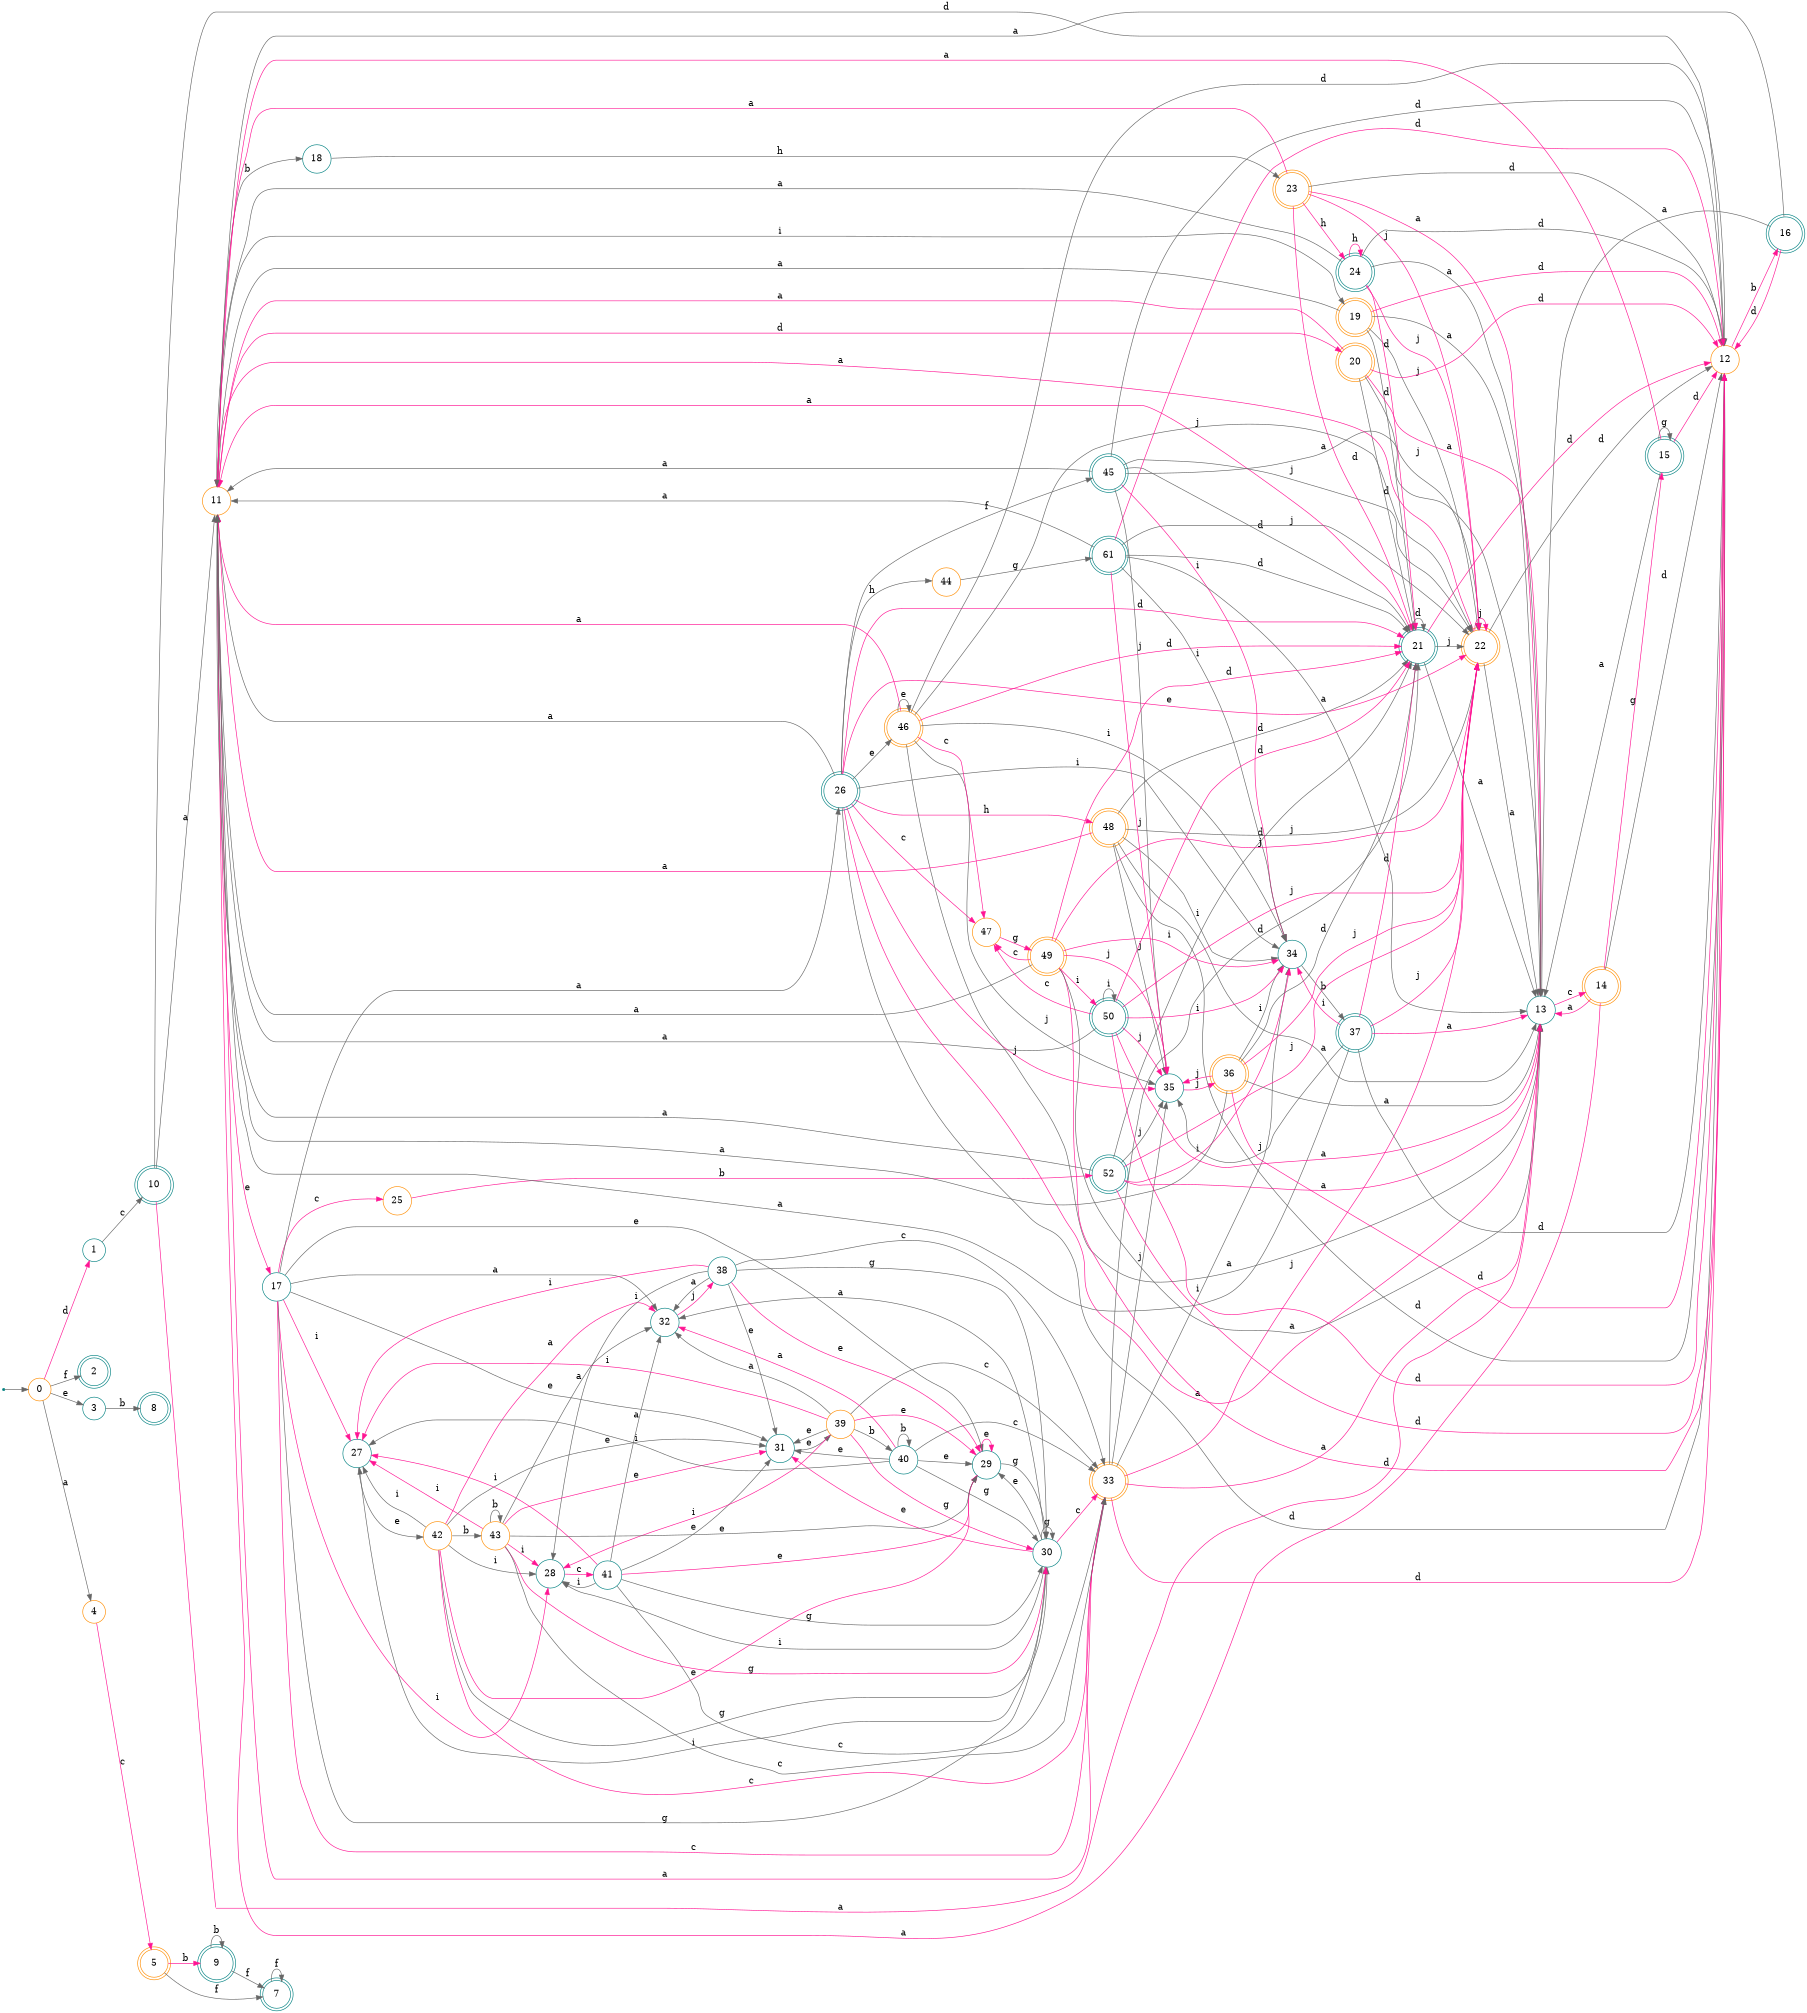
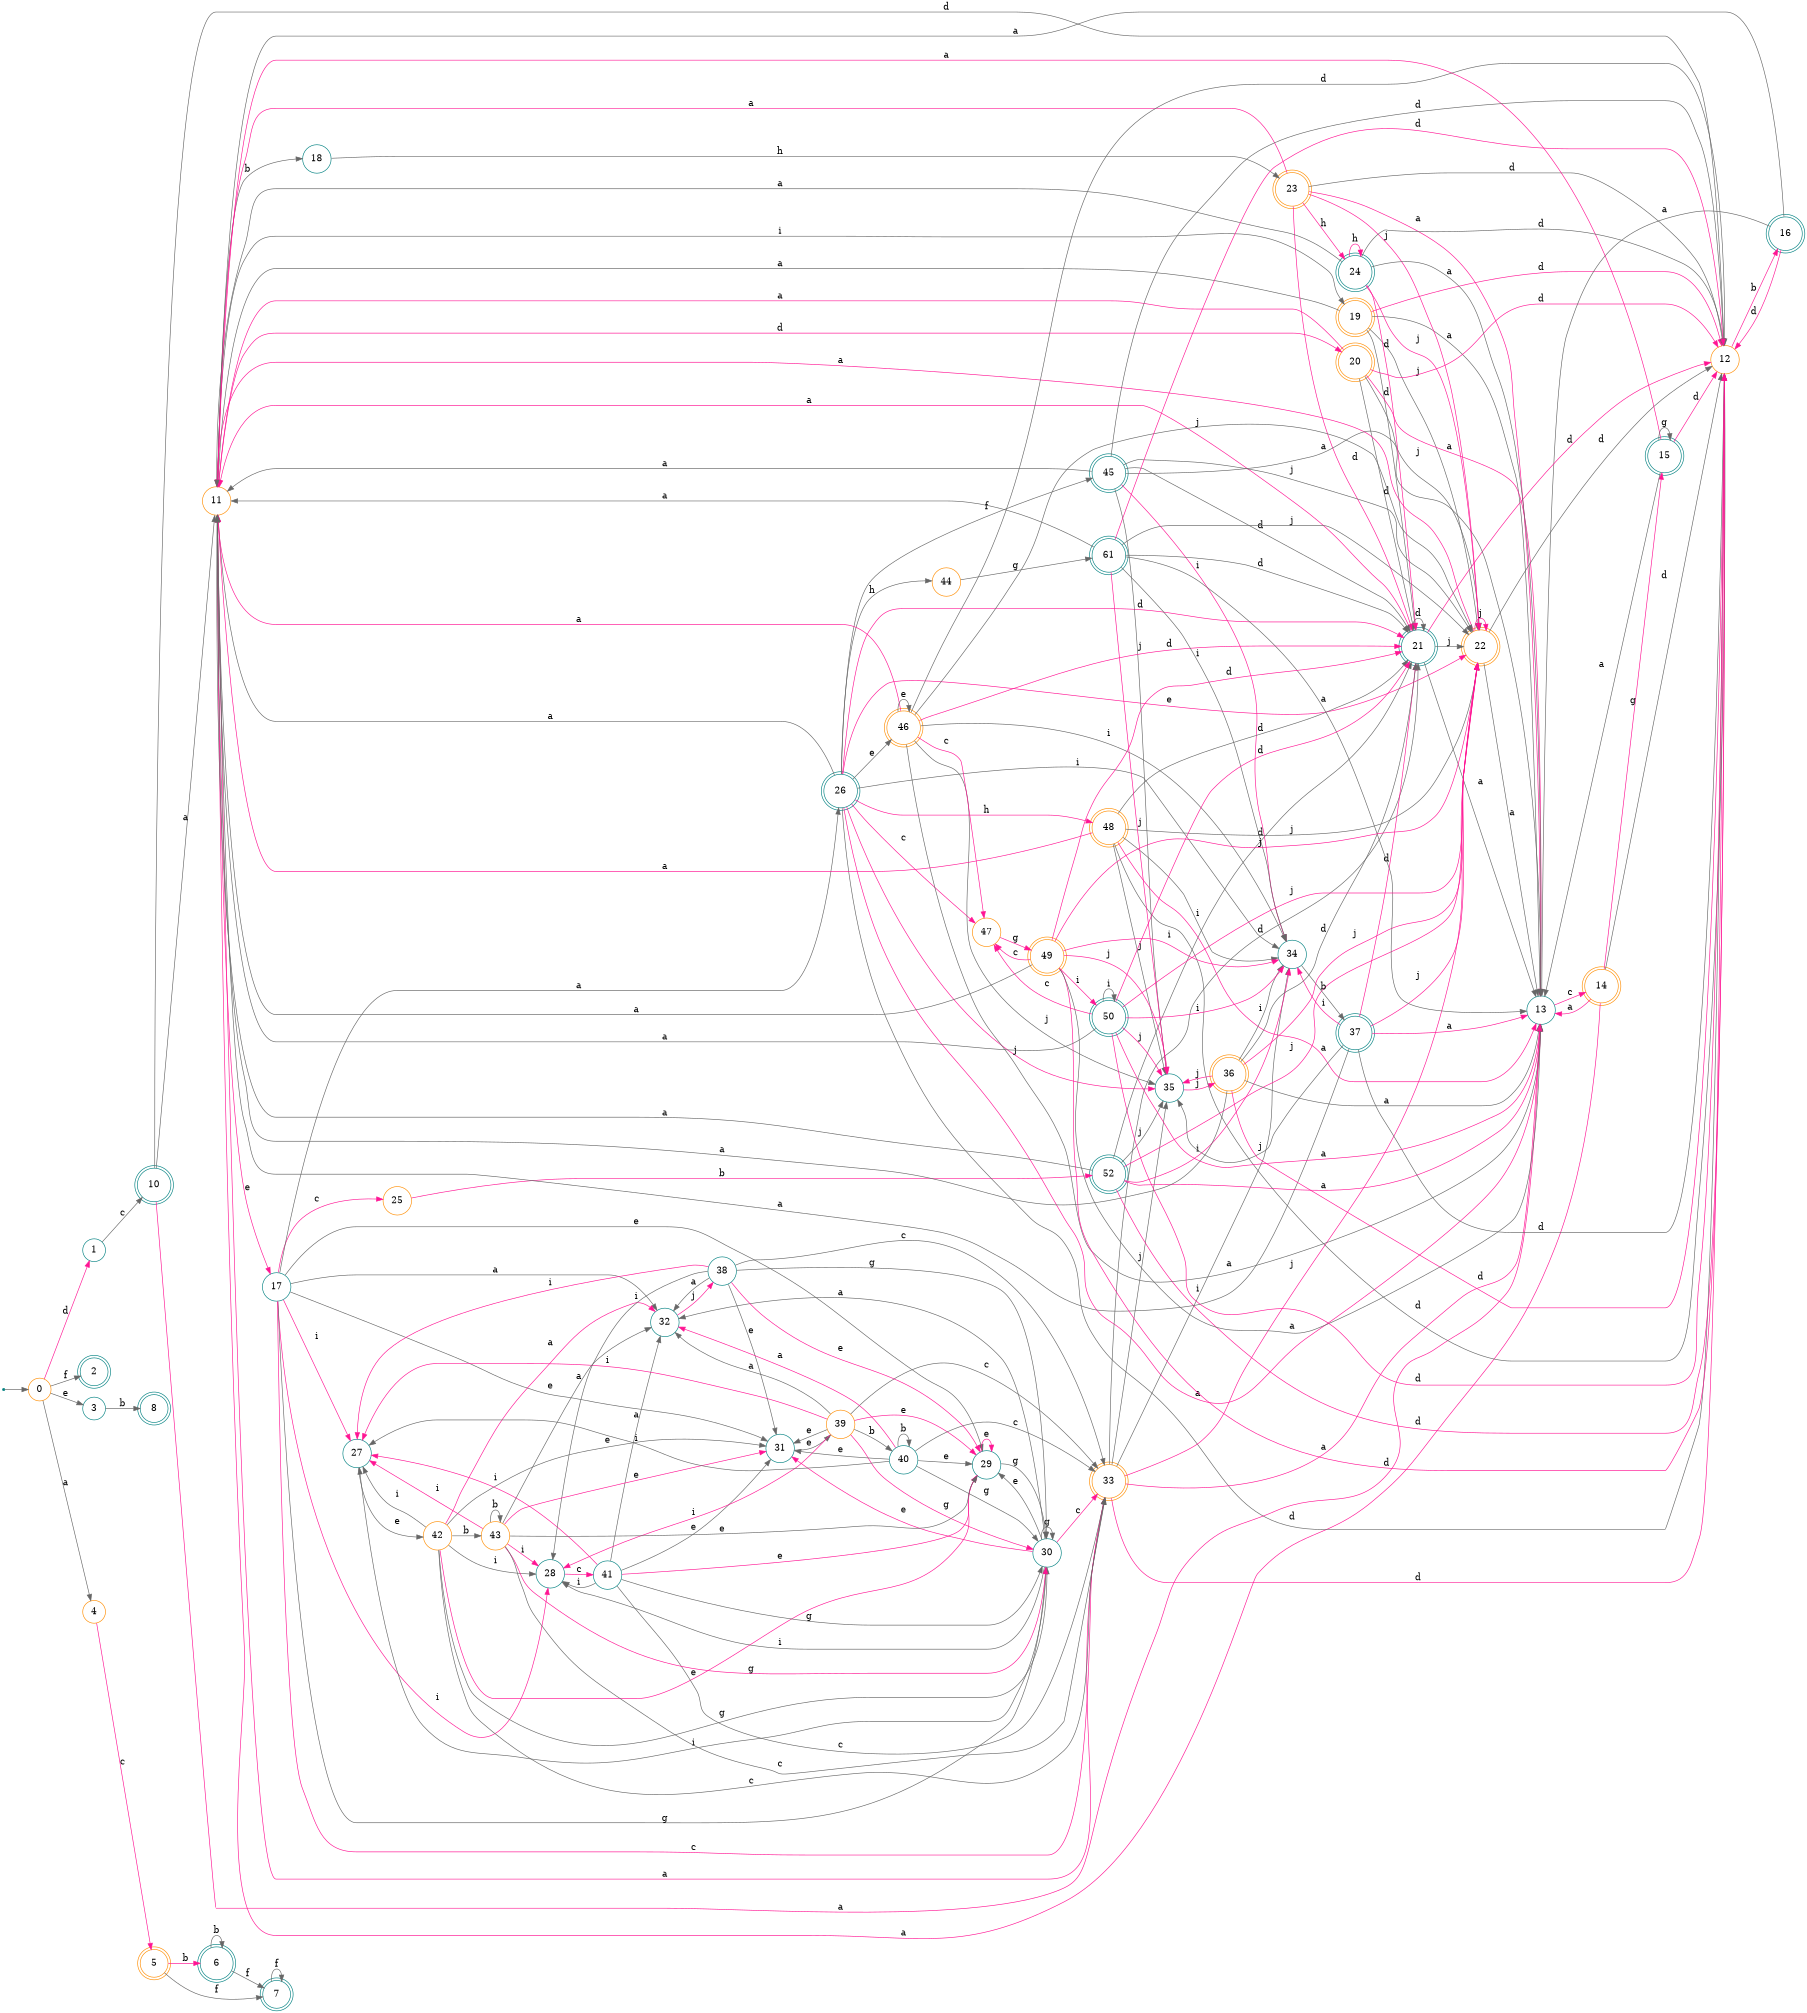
(1299, 1039) -> (1299, 1039)
(804, 1779) -> (804, 1779)
(217, 1963) -> (217, 1963)
